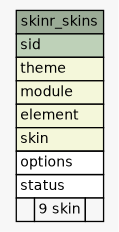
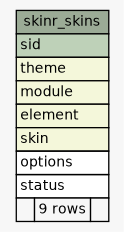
(60, 209) -> (63, 209)
